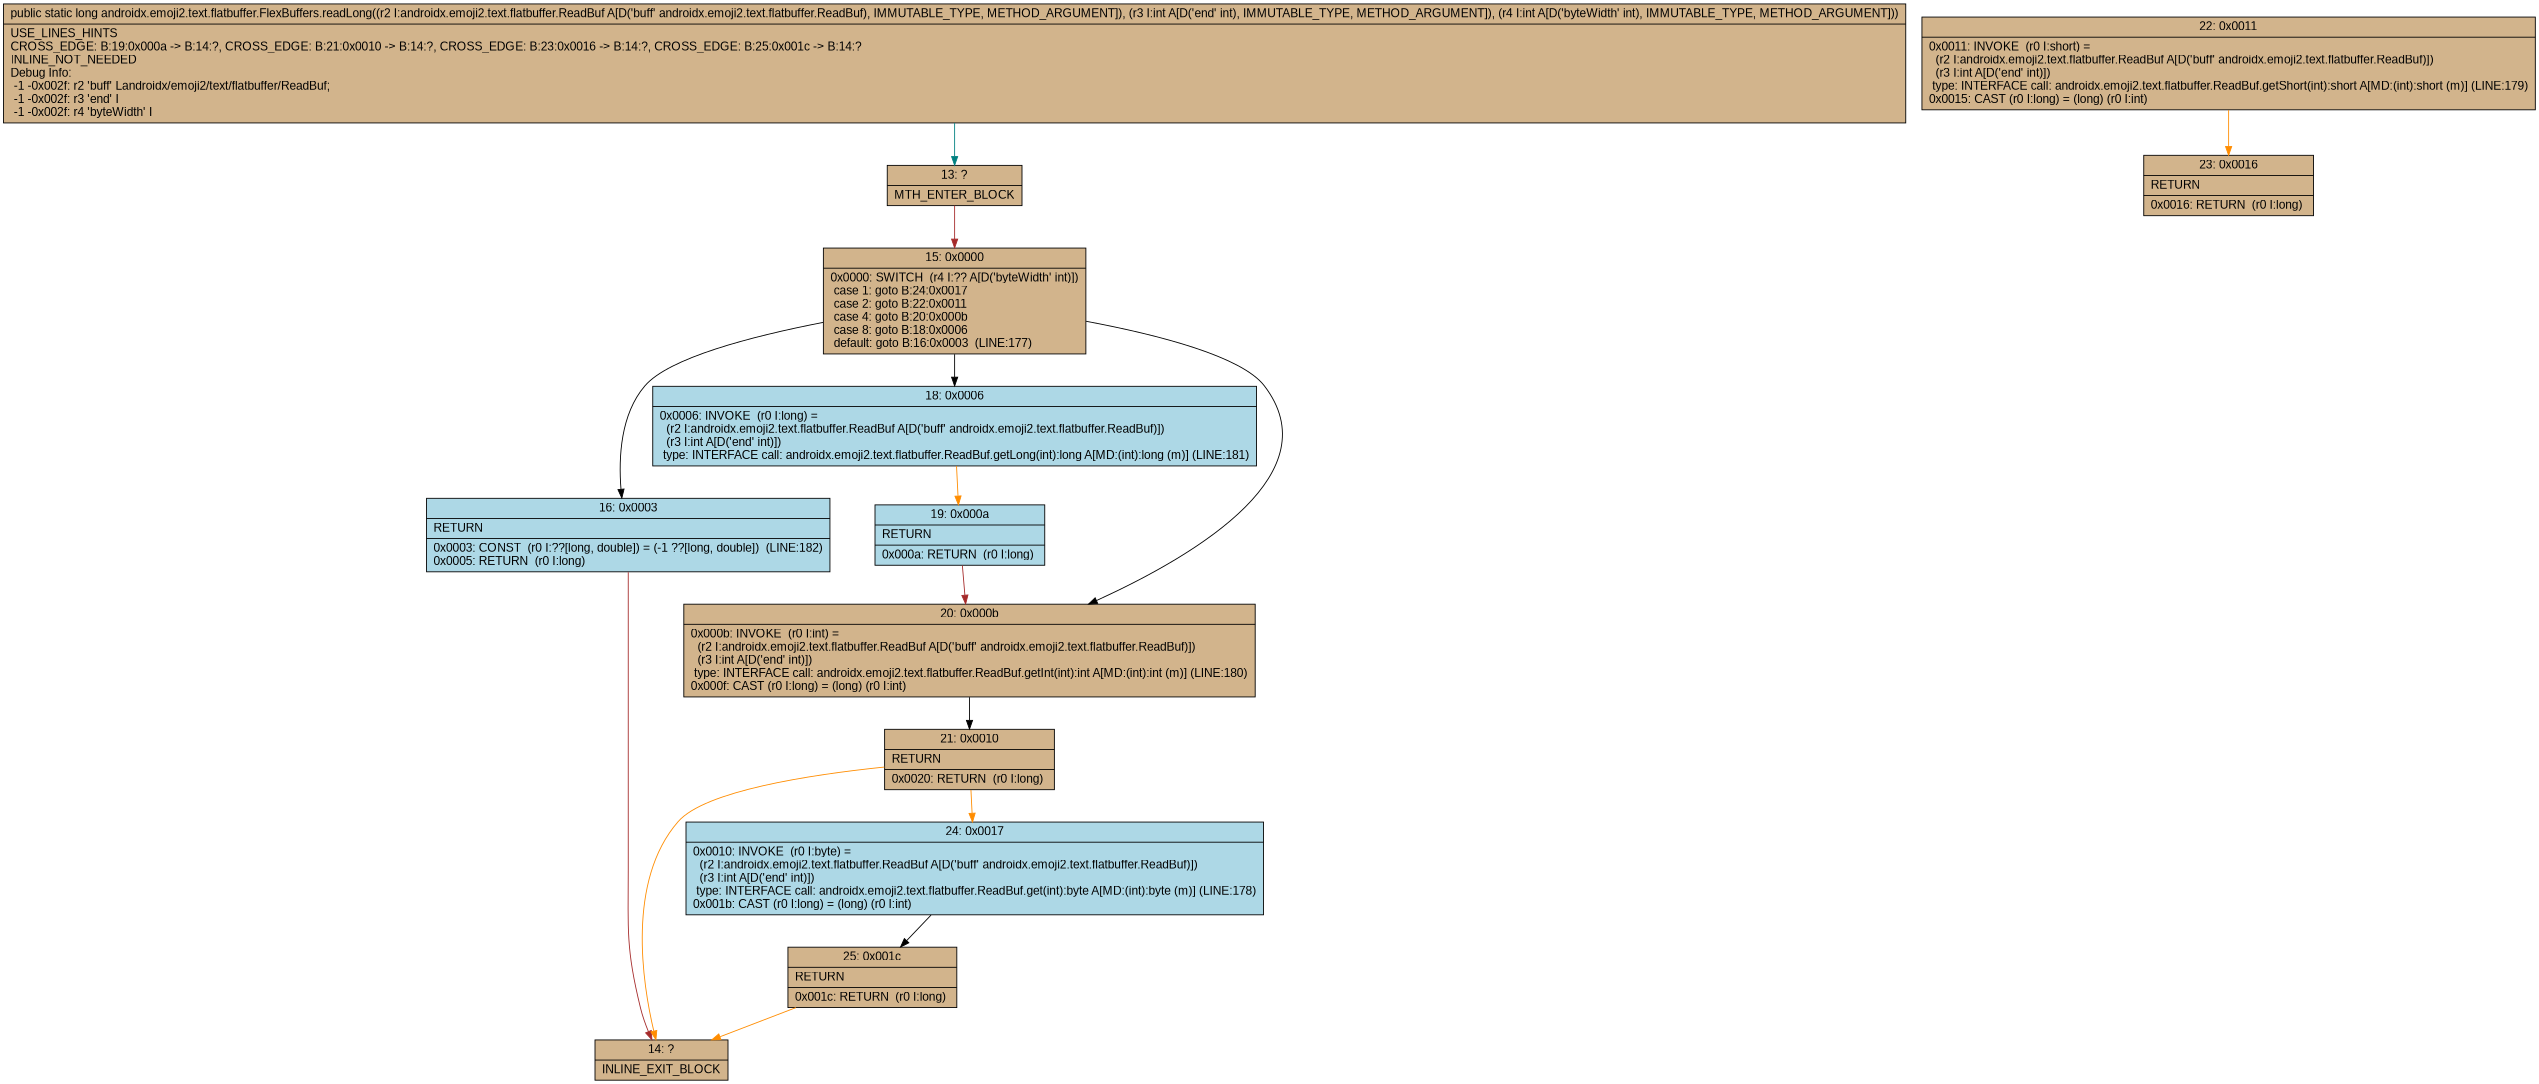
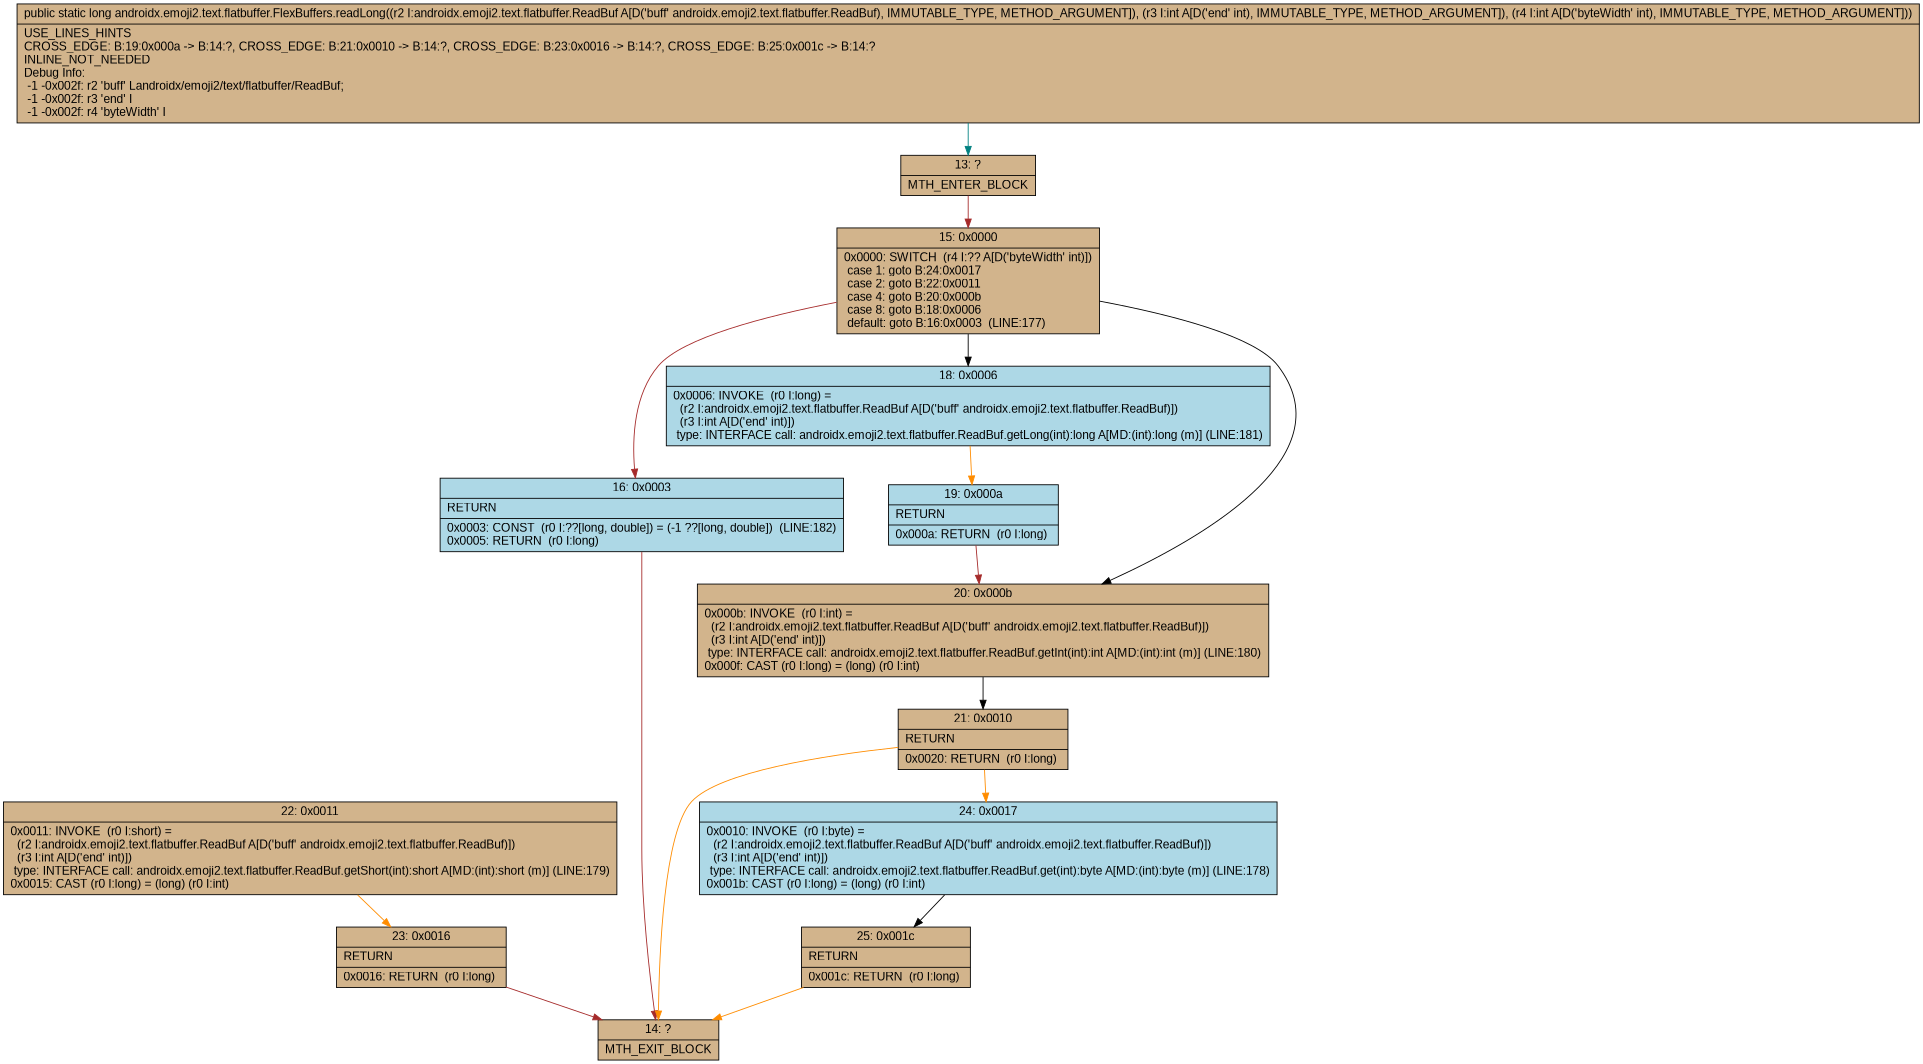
(679, 363) -> (693, 343)
none -> (550, 1002)
(662, 1070) -> (658, 1050)
